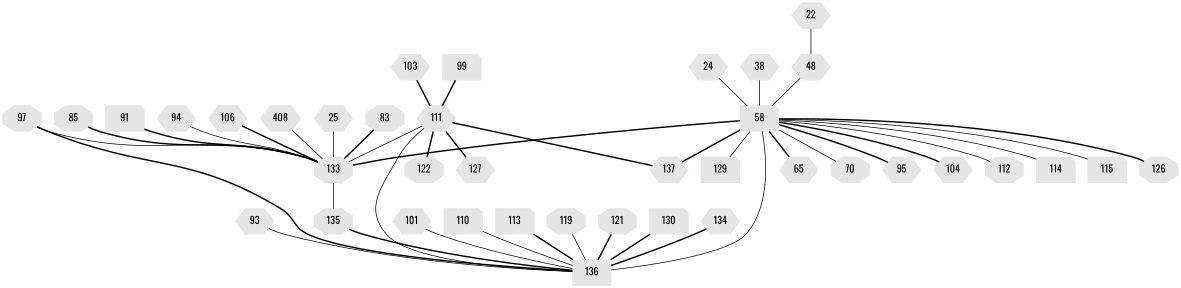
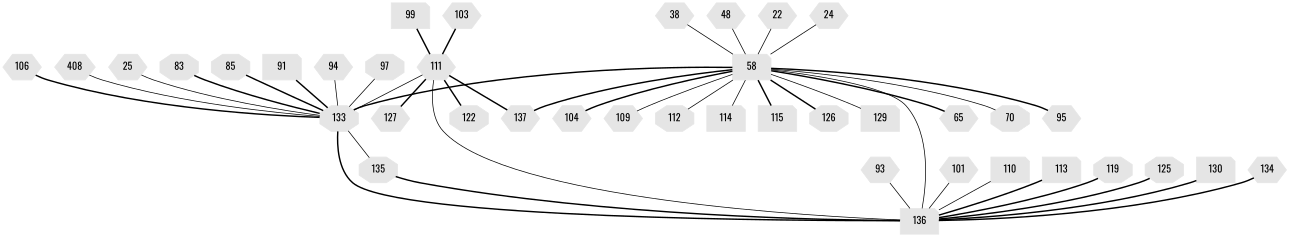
(811, 41) -> (765, 41)
none -> (623, 119)
(935, 130) -> (765, 93)
(618, 221) -> (1164, 170)
(297, 226) -> (597, 215)
(579, 247) -> (1019, 202)
